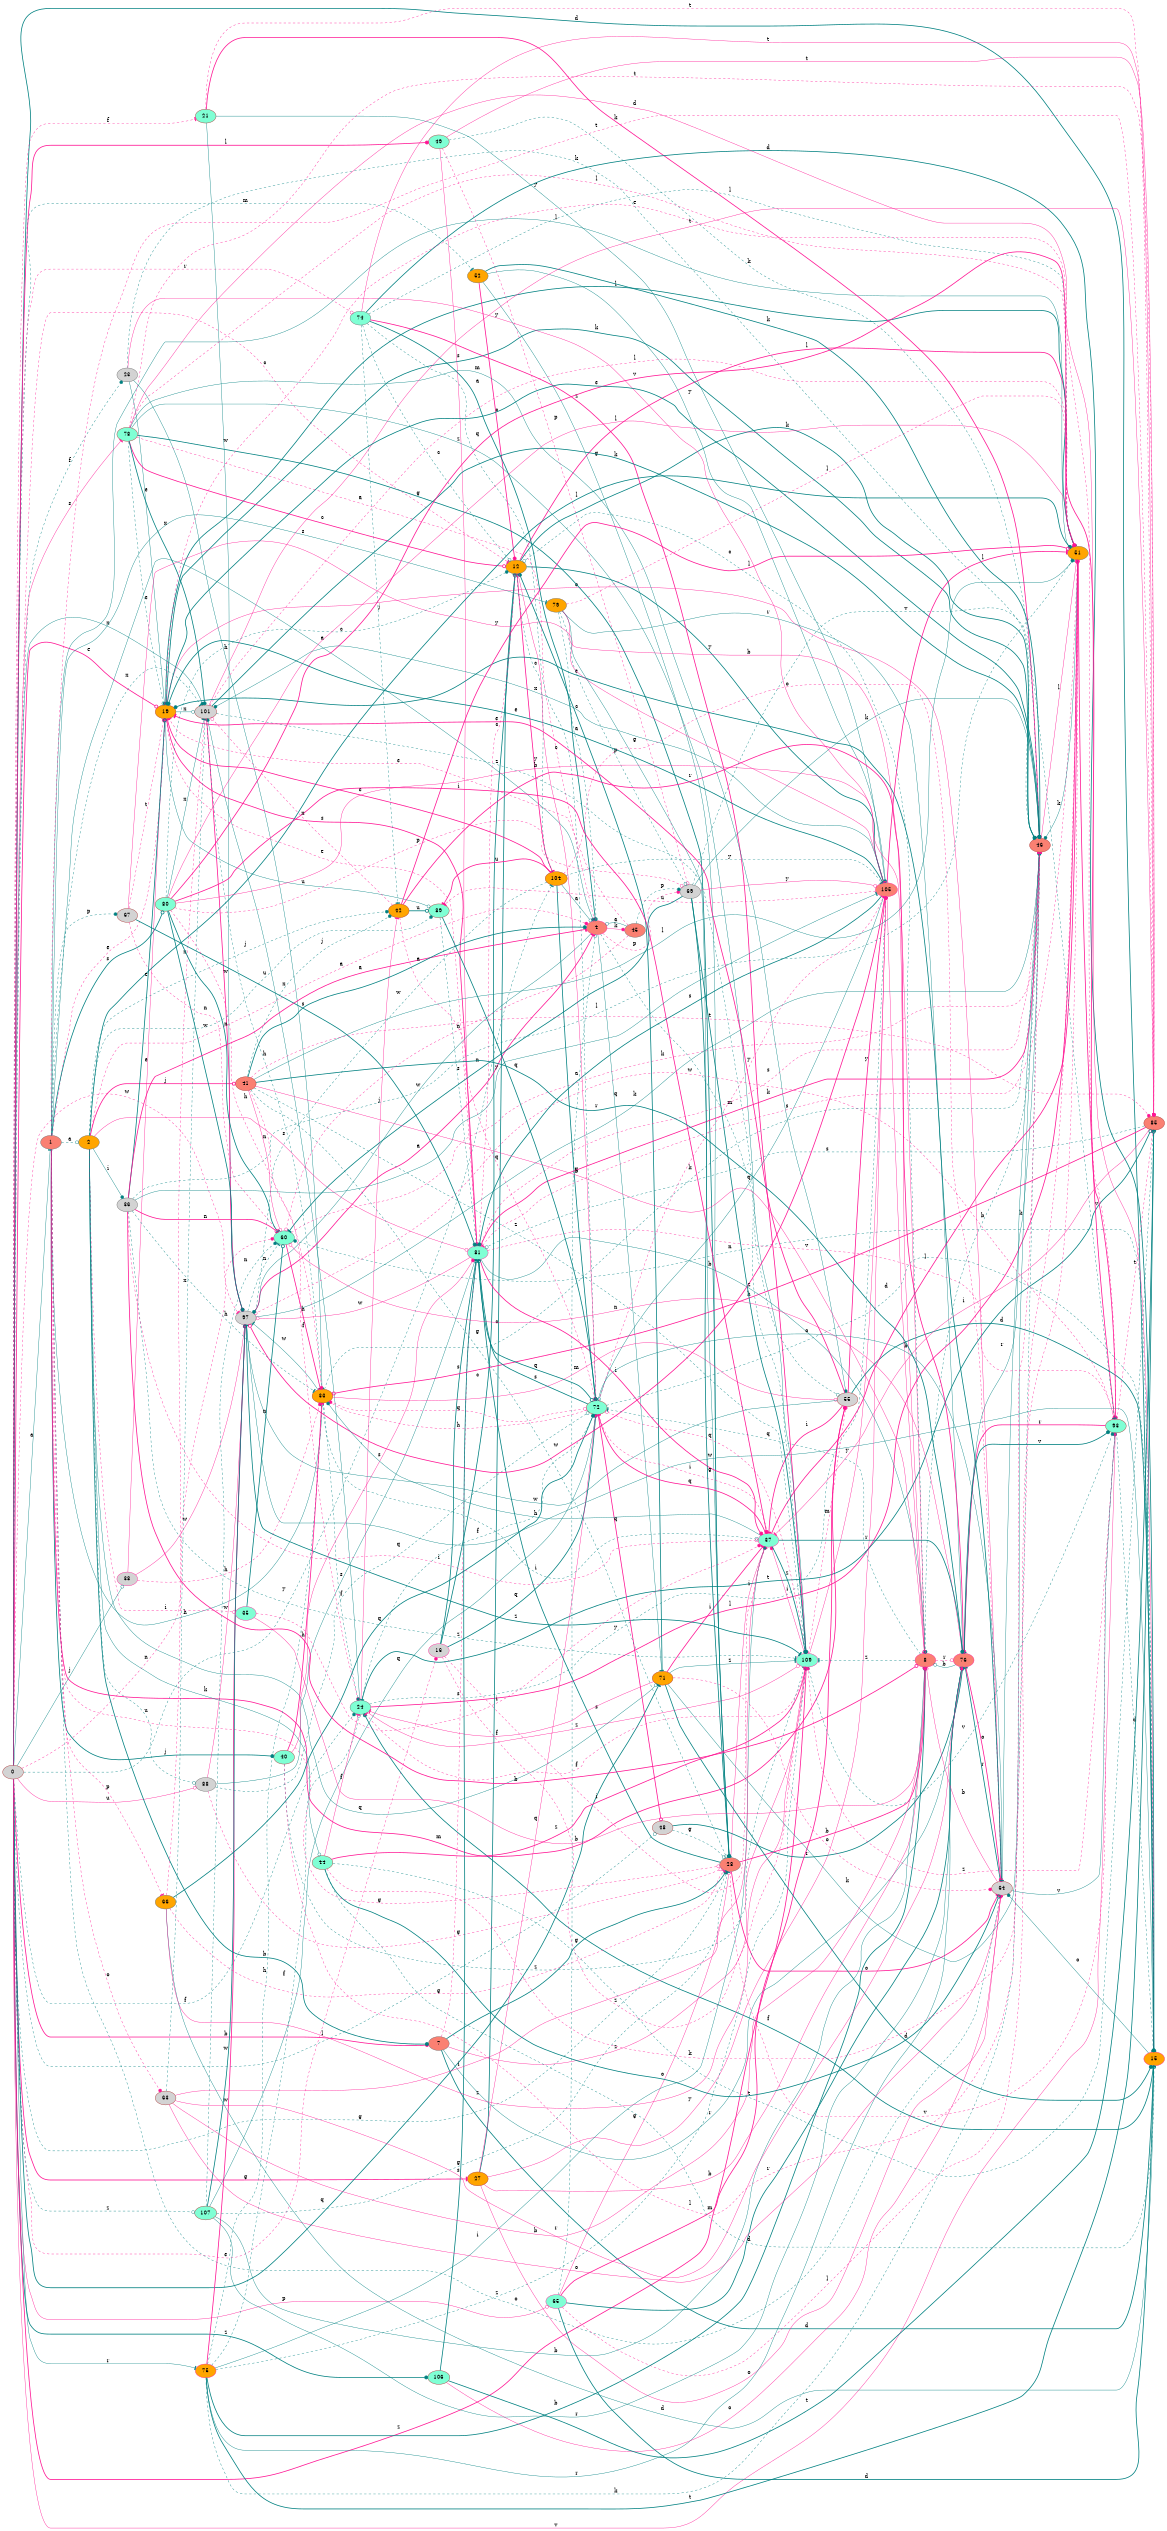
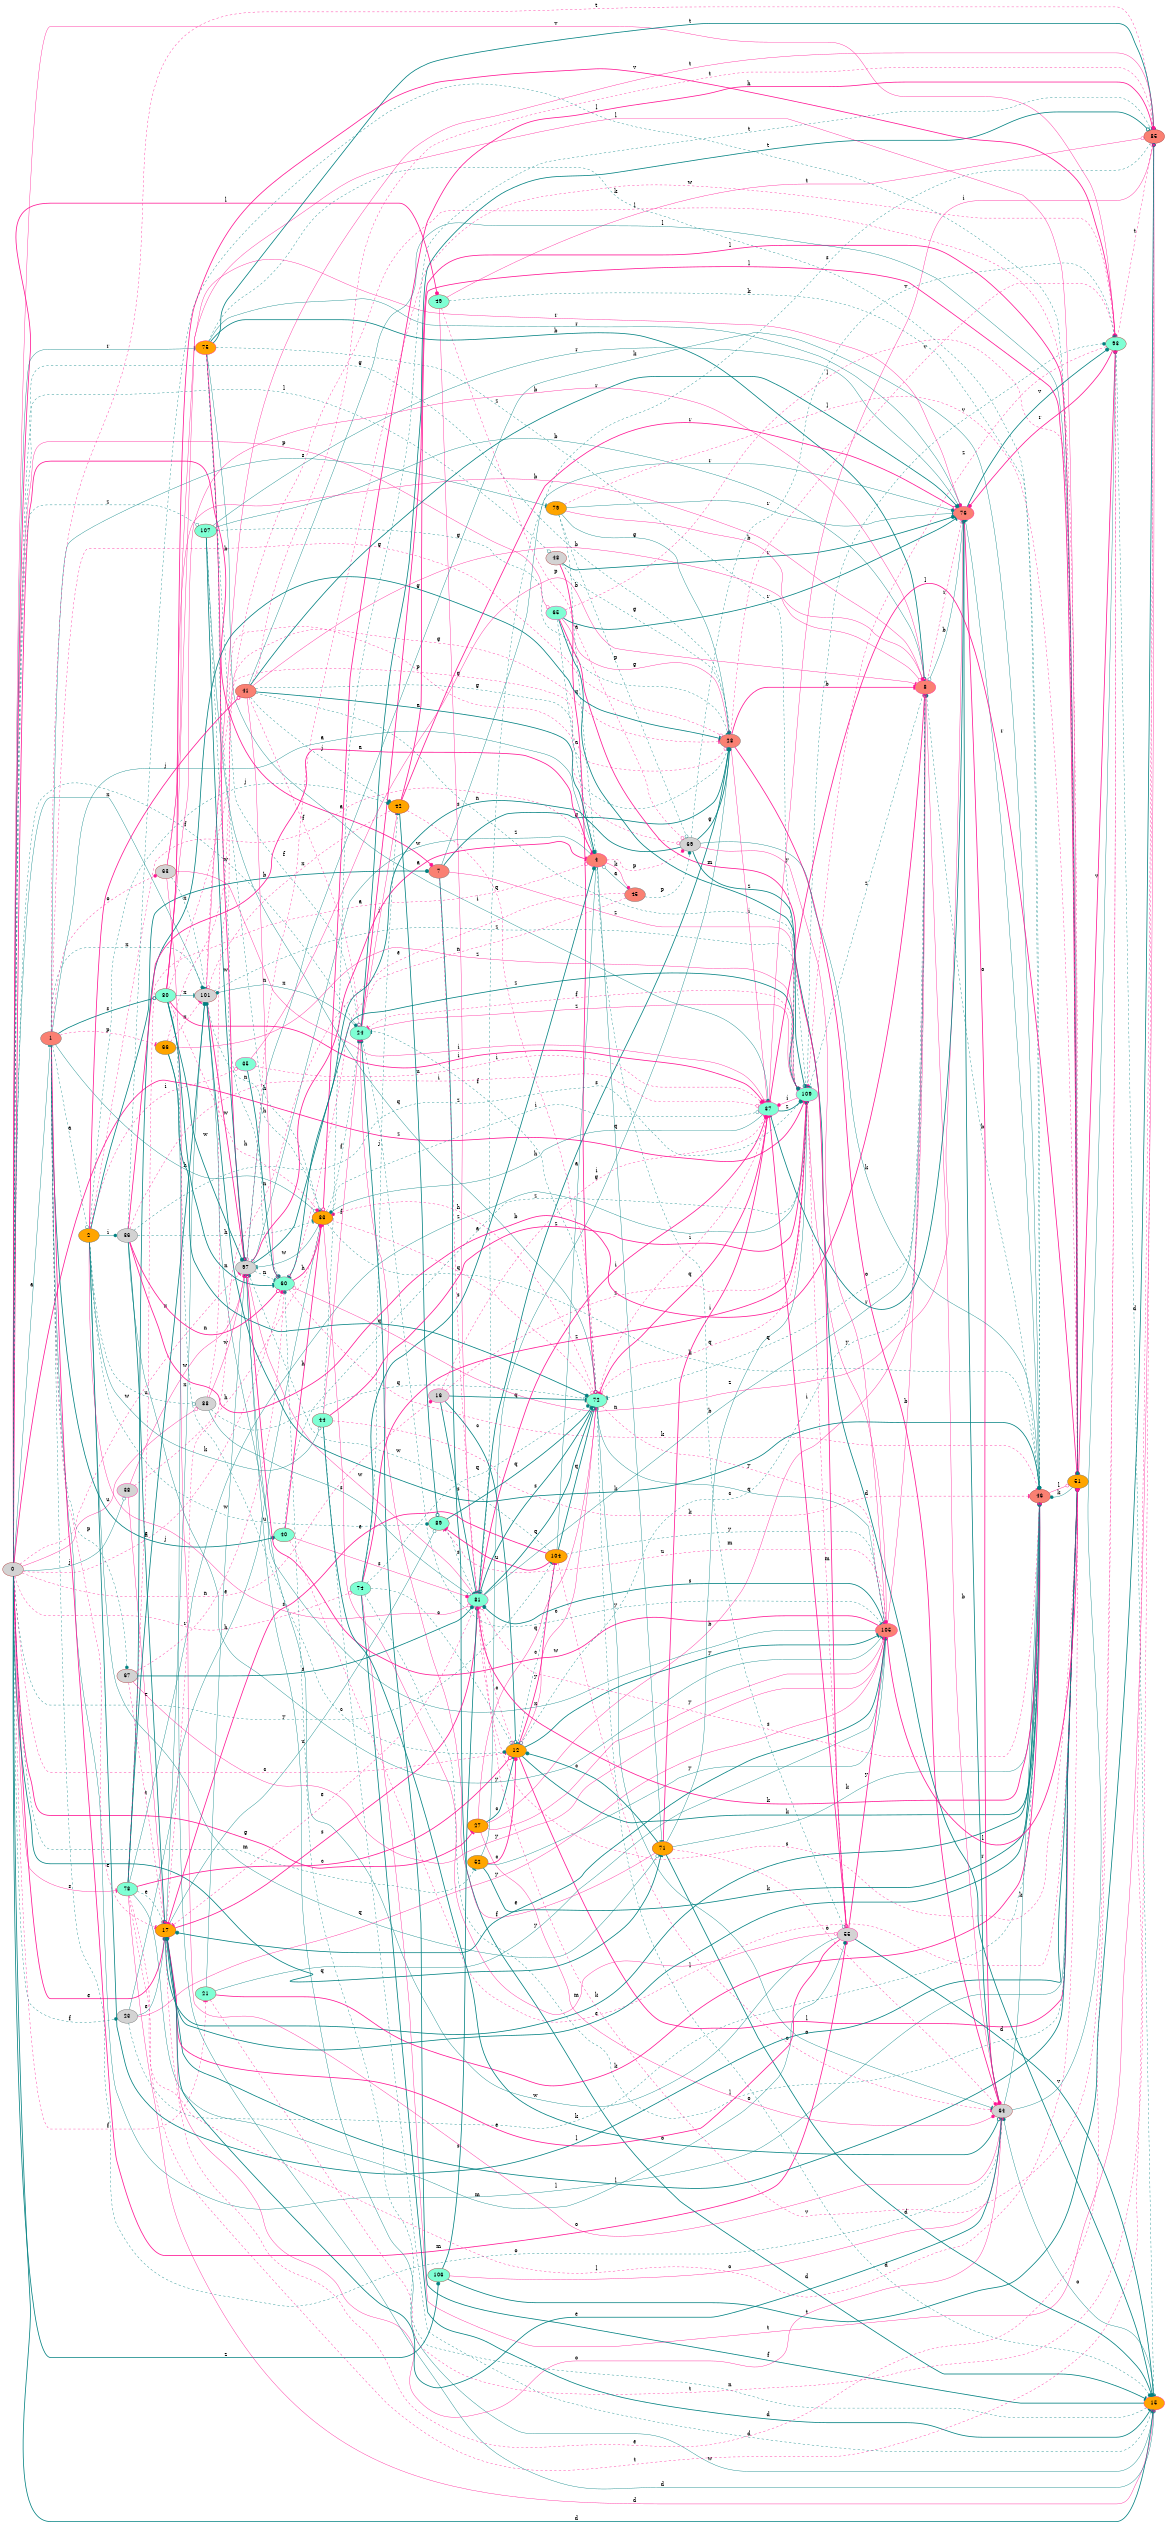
(166, 712) -> (166, 1930)
(847, 1400) -> (847, 1935)
(629, 1616) -> (586, 956)
